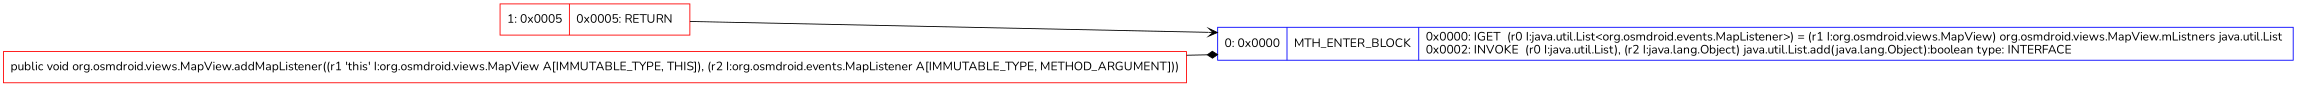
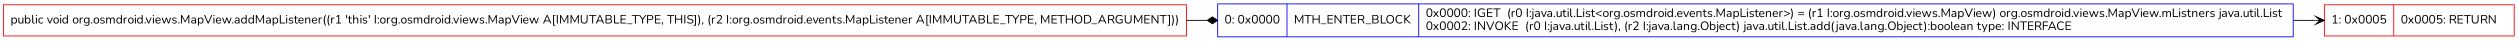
(949, 27) -> (2305, 20)
